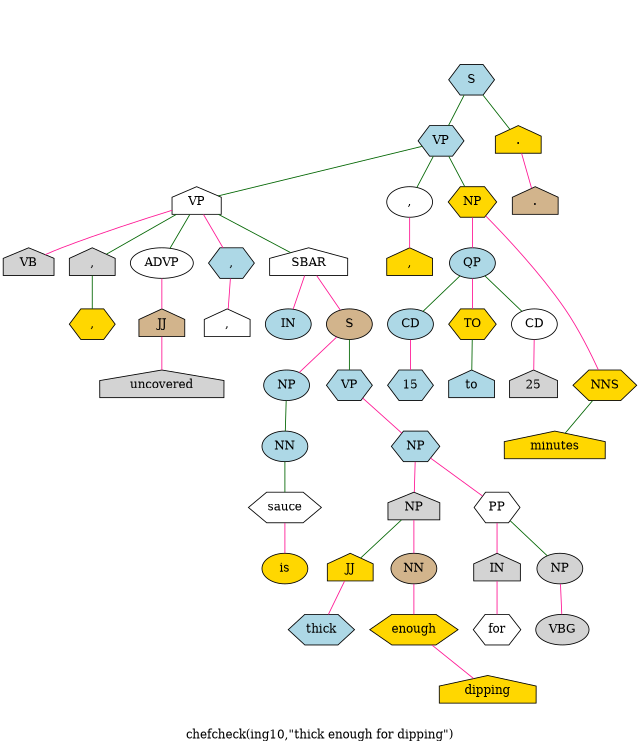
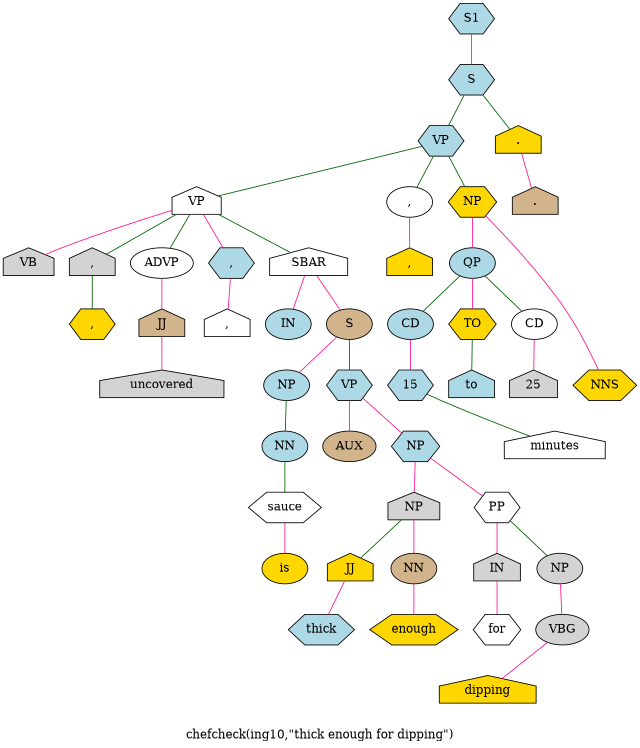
none -> (472, 19)
(579, 417) -> (478, 416)
none -> (349, 446)
(555, 446) -> (555, 446)
(453, 662) -> (525, 661)
